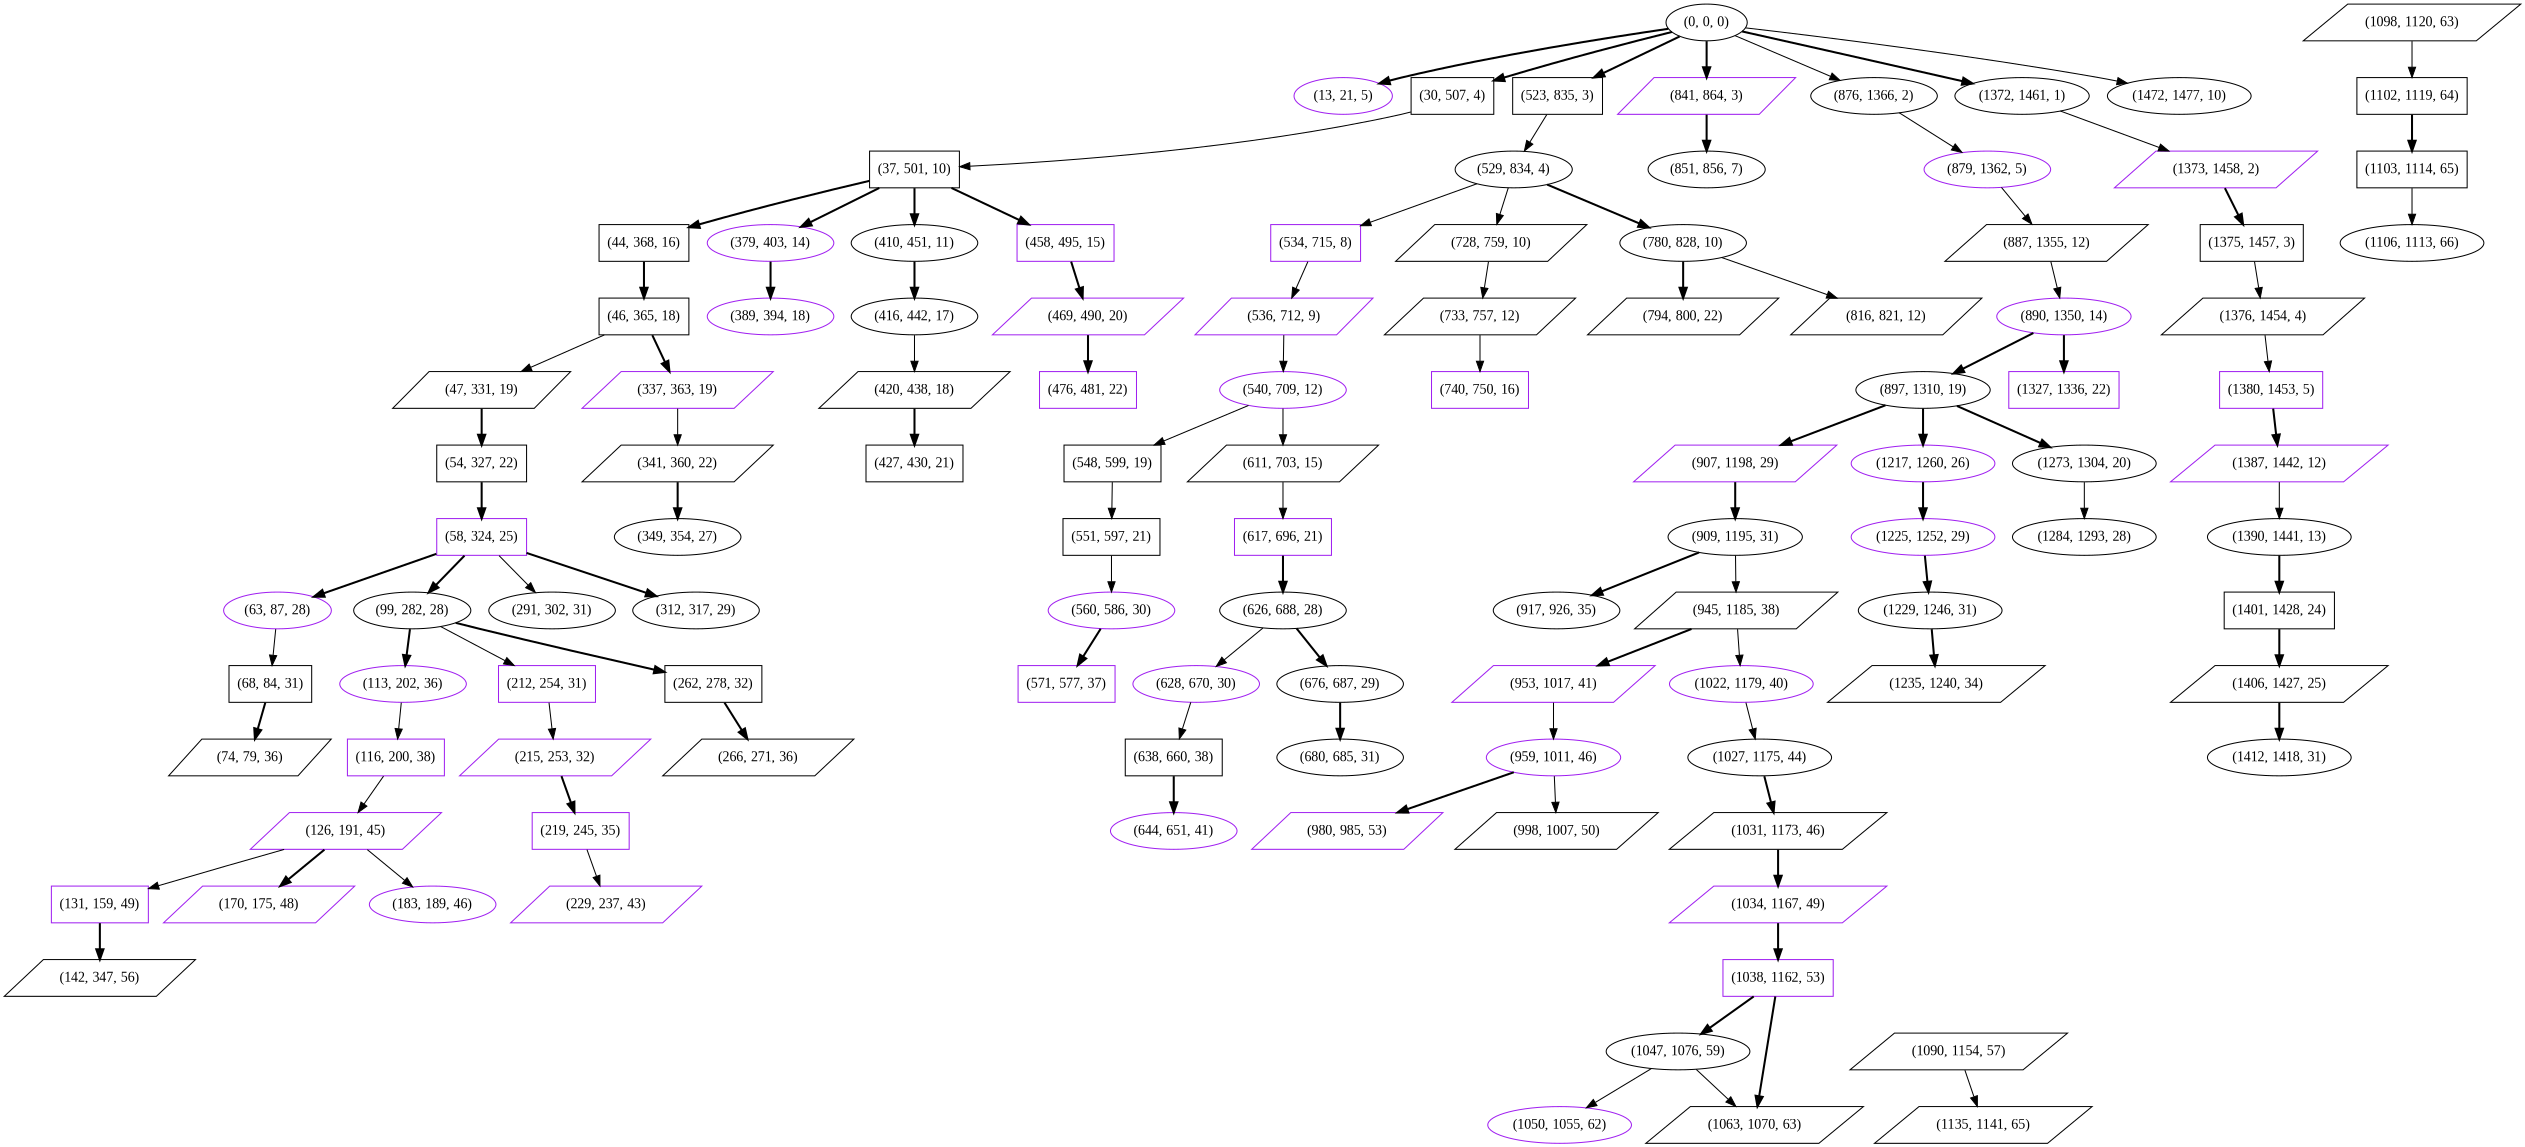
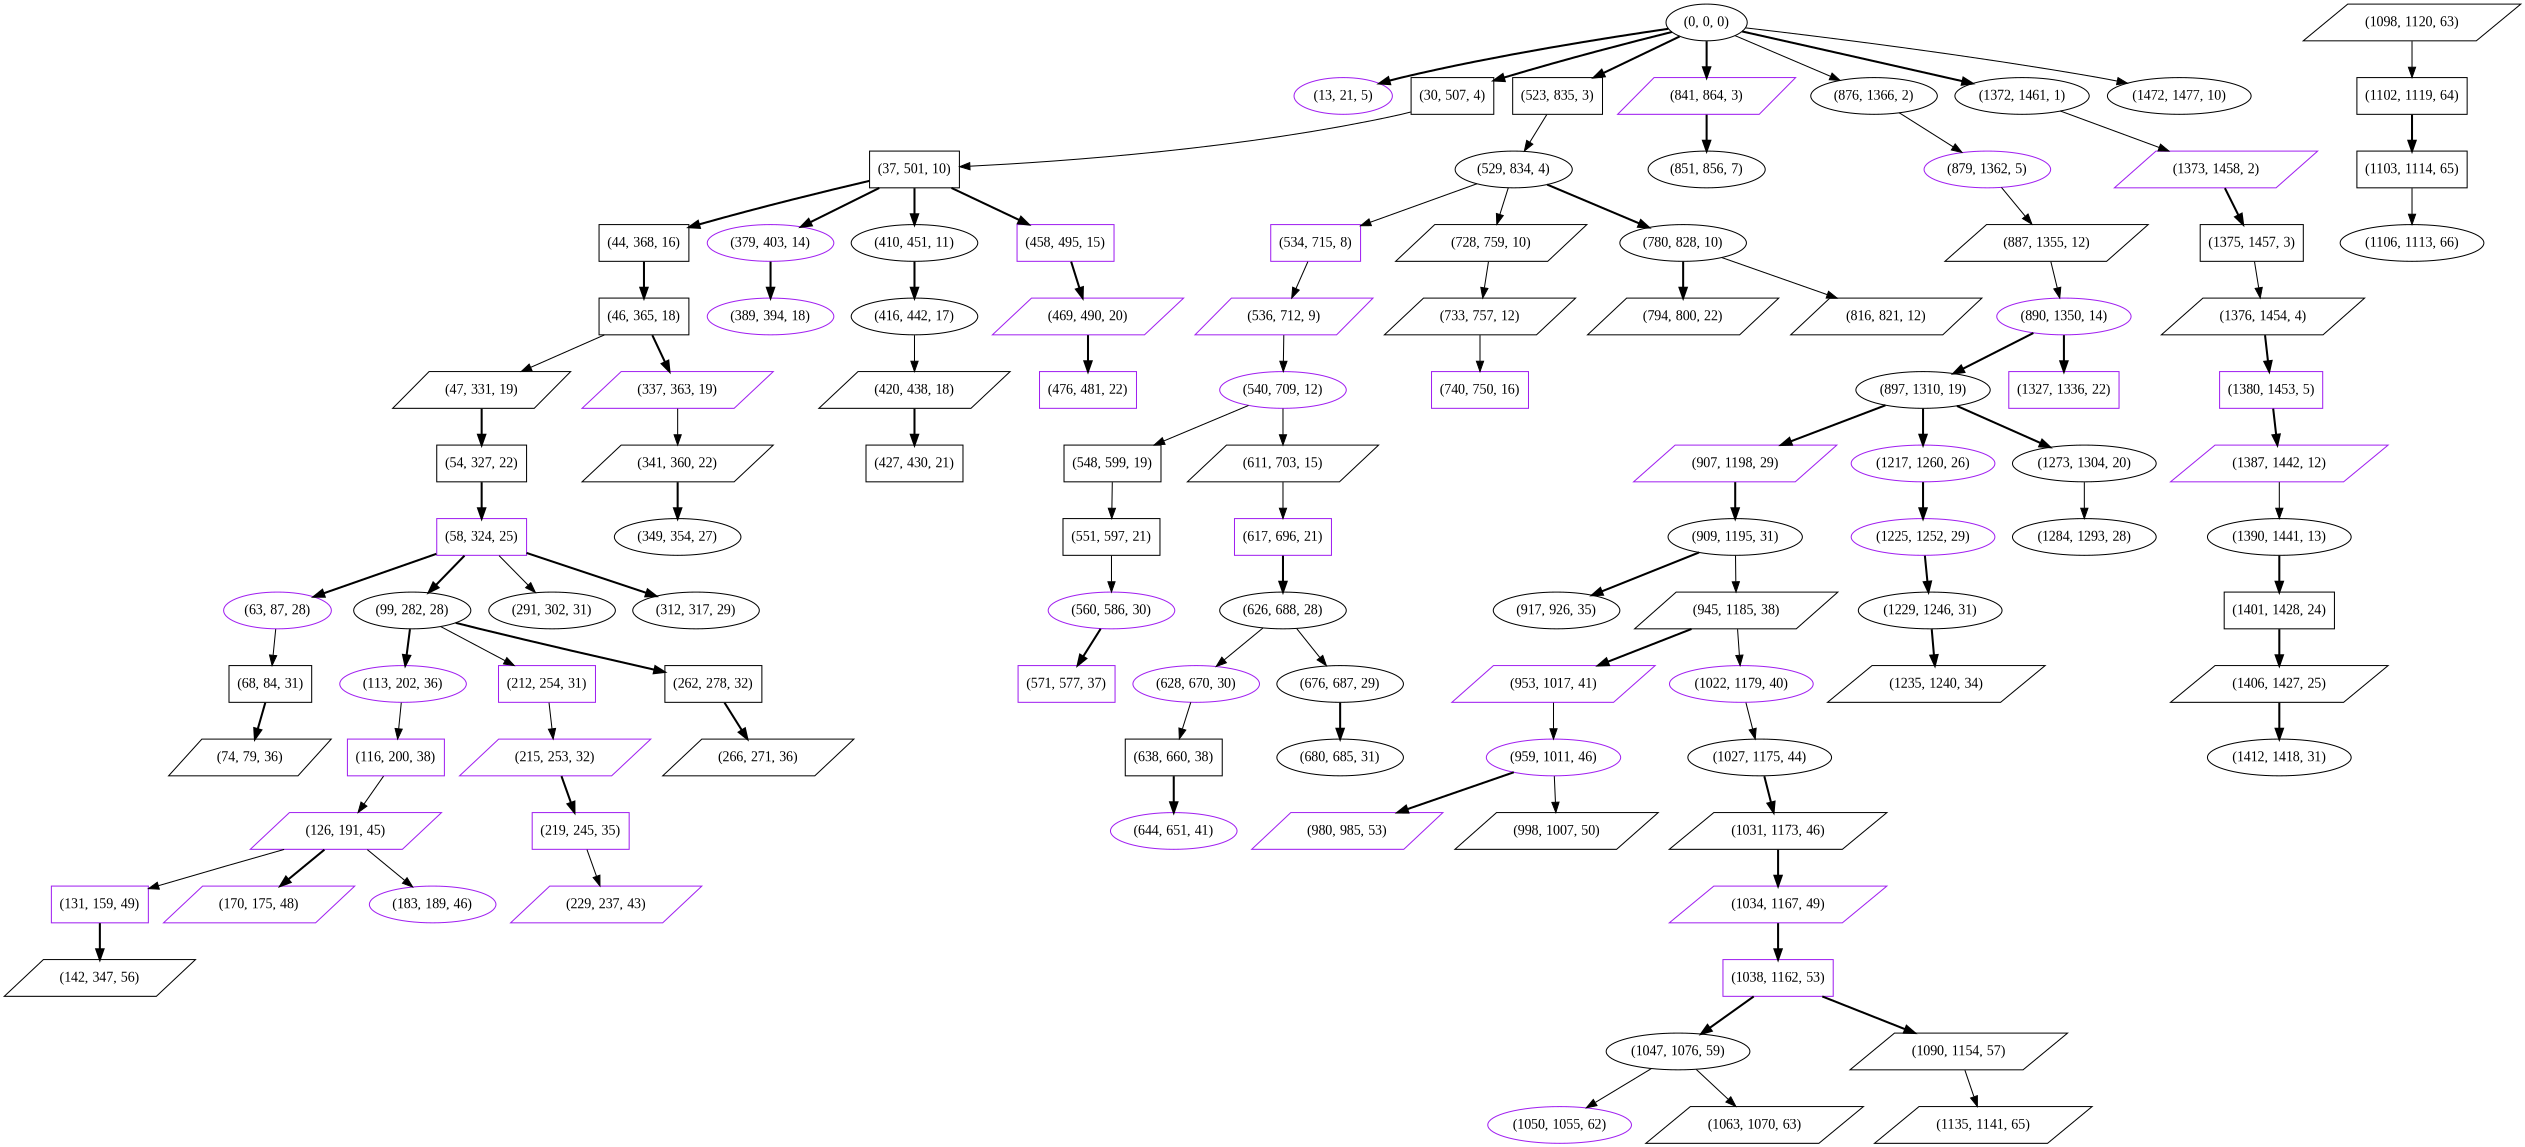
(2267, 348) -> (2267, 348)
(1308, 643) -> (1308, 643)
(1767, 1046) -> (1864, 1013)
